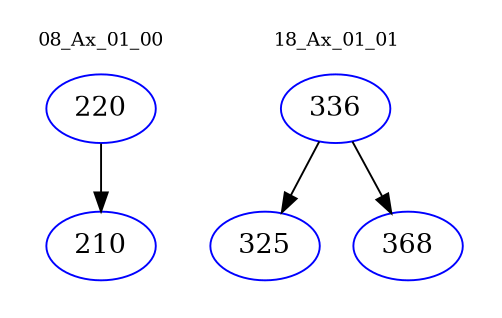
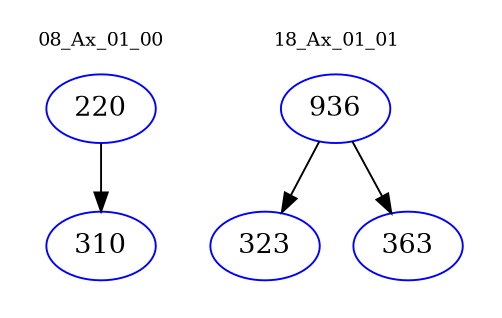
(336, 109) -> (336, 109)
(101, 246) -> (101, 246)
(265, 246) -> (265, 246)
(408, 246) -> (408, 246)
